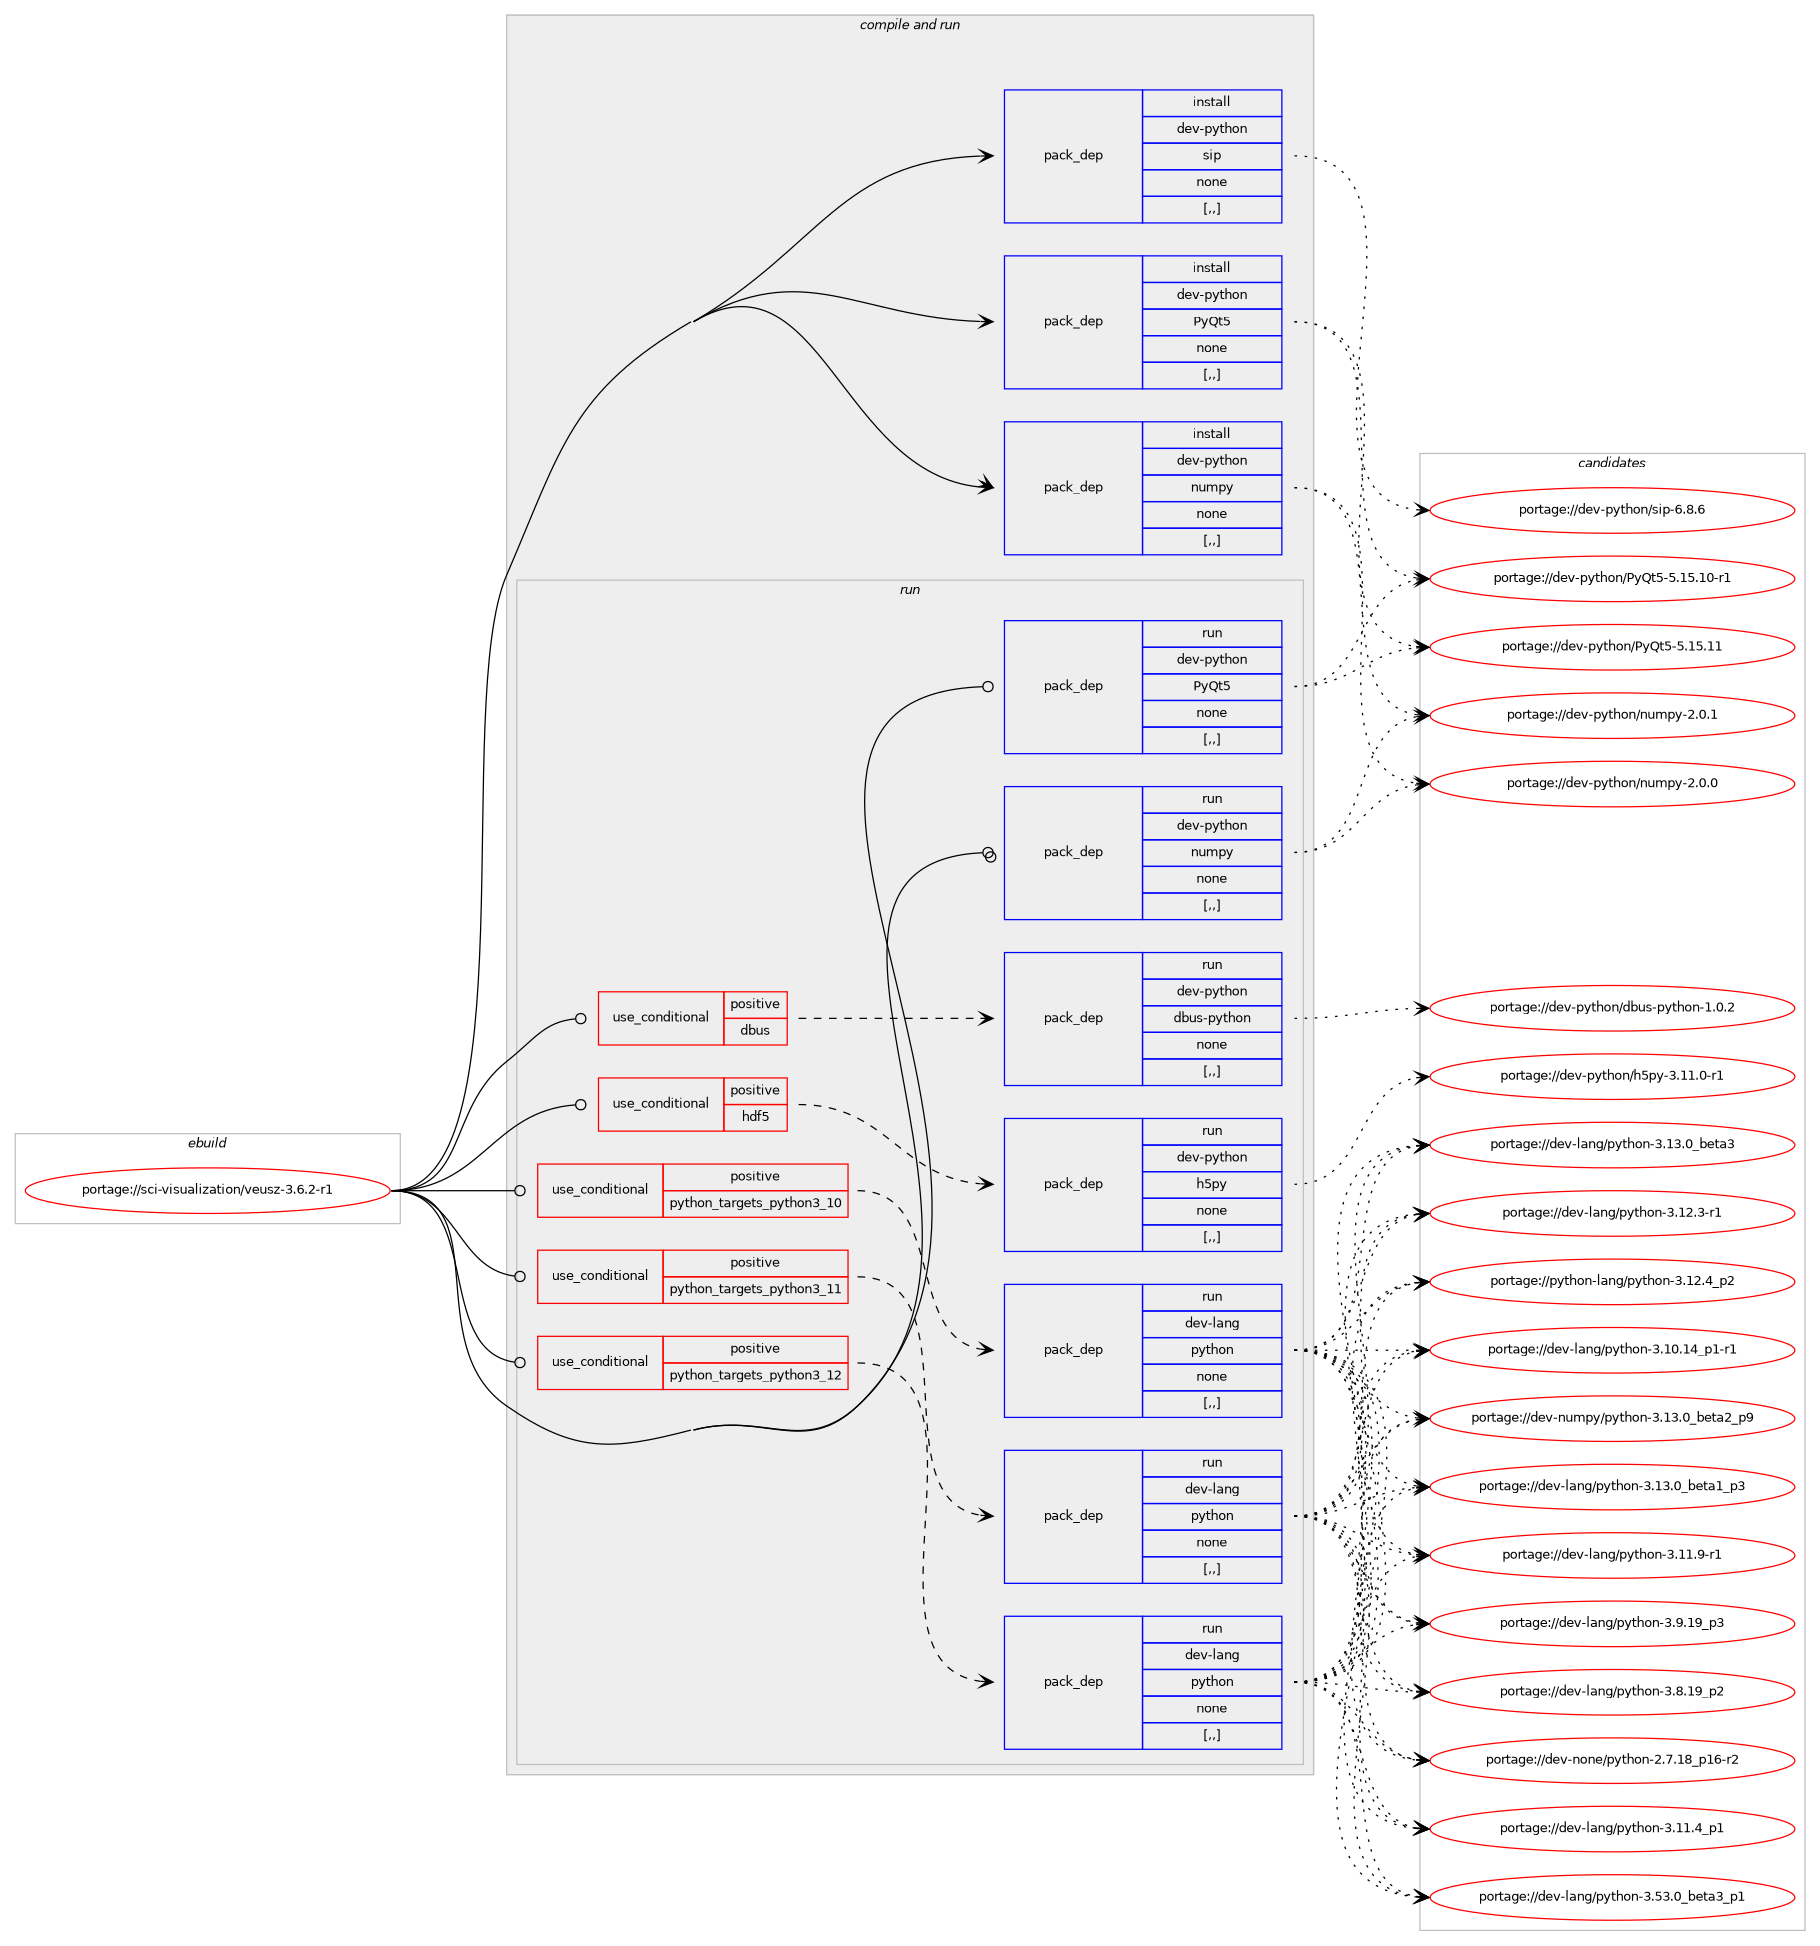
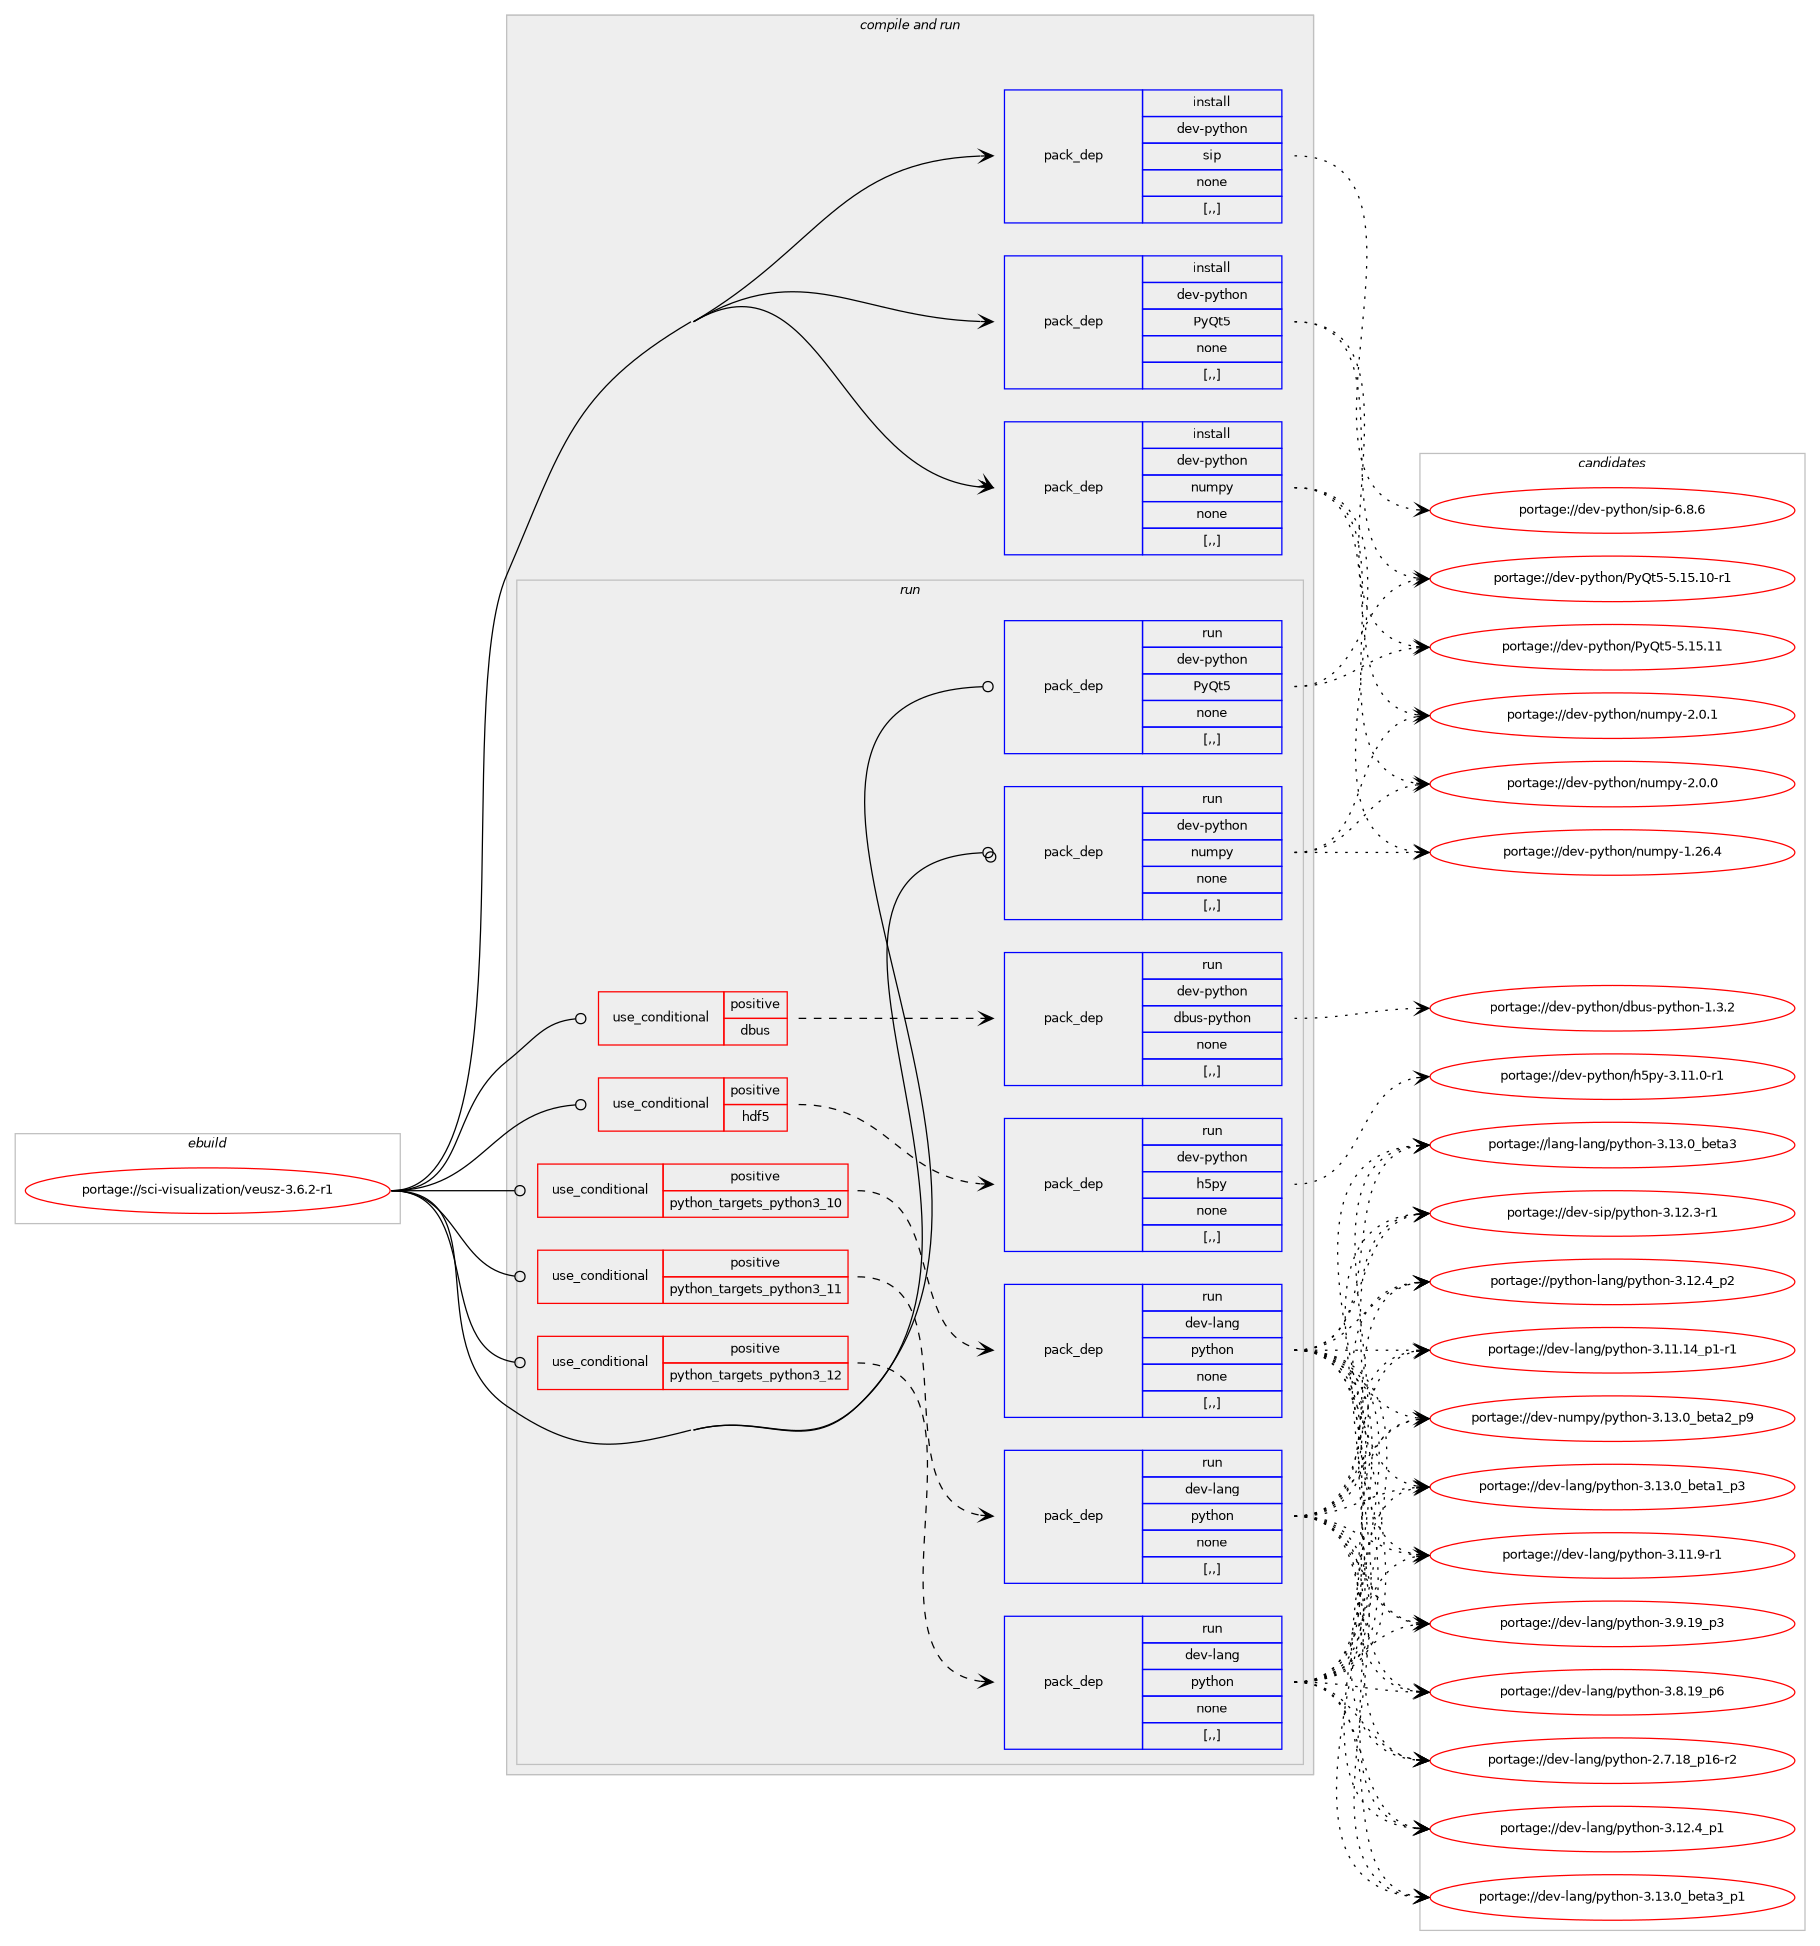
none -> (1612, 852)
(1612, 1008) -> (1612, 1008)
(1612, 1145) -> (1612, 1145)
(1612, 1213) -> (1612, 1213)
(1612, 1350) -> (1612, 1350)
(1612, 1692) -> (1612, 1692)
(1612, 1761) -> (1612, 1761)
(1612, 1829) -> (1612, 1829)
(1612, 1897) -> (1612, 1897)
